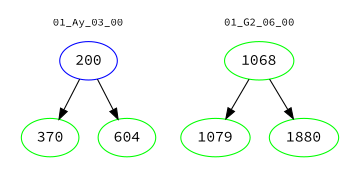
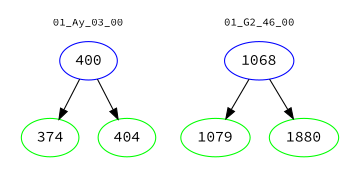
(260, 23) -> (260, 23)
(89, 61) -> (89, 61)
(259, 61) -> (259, 61)
(50, 138) -> (50, 138)
(127, 138) -> (127, 138)
